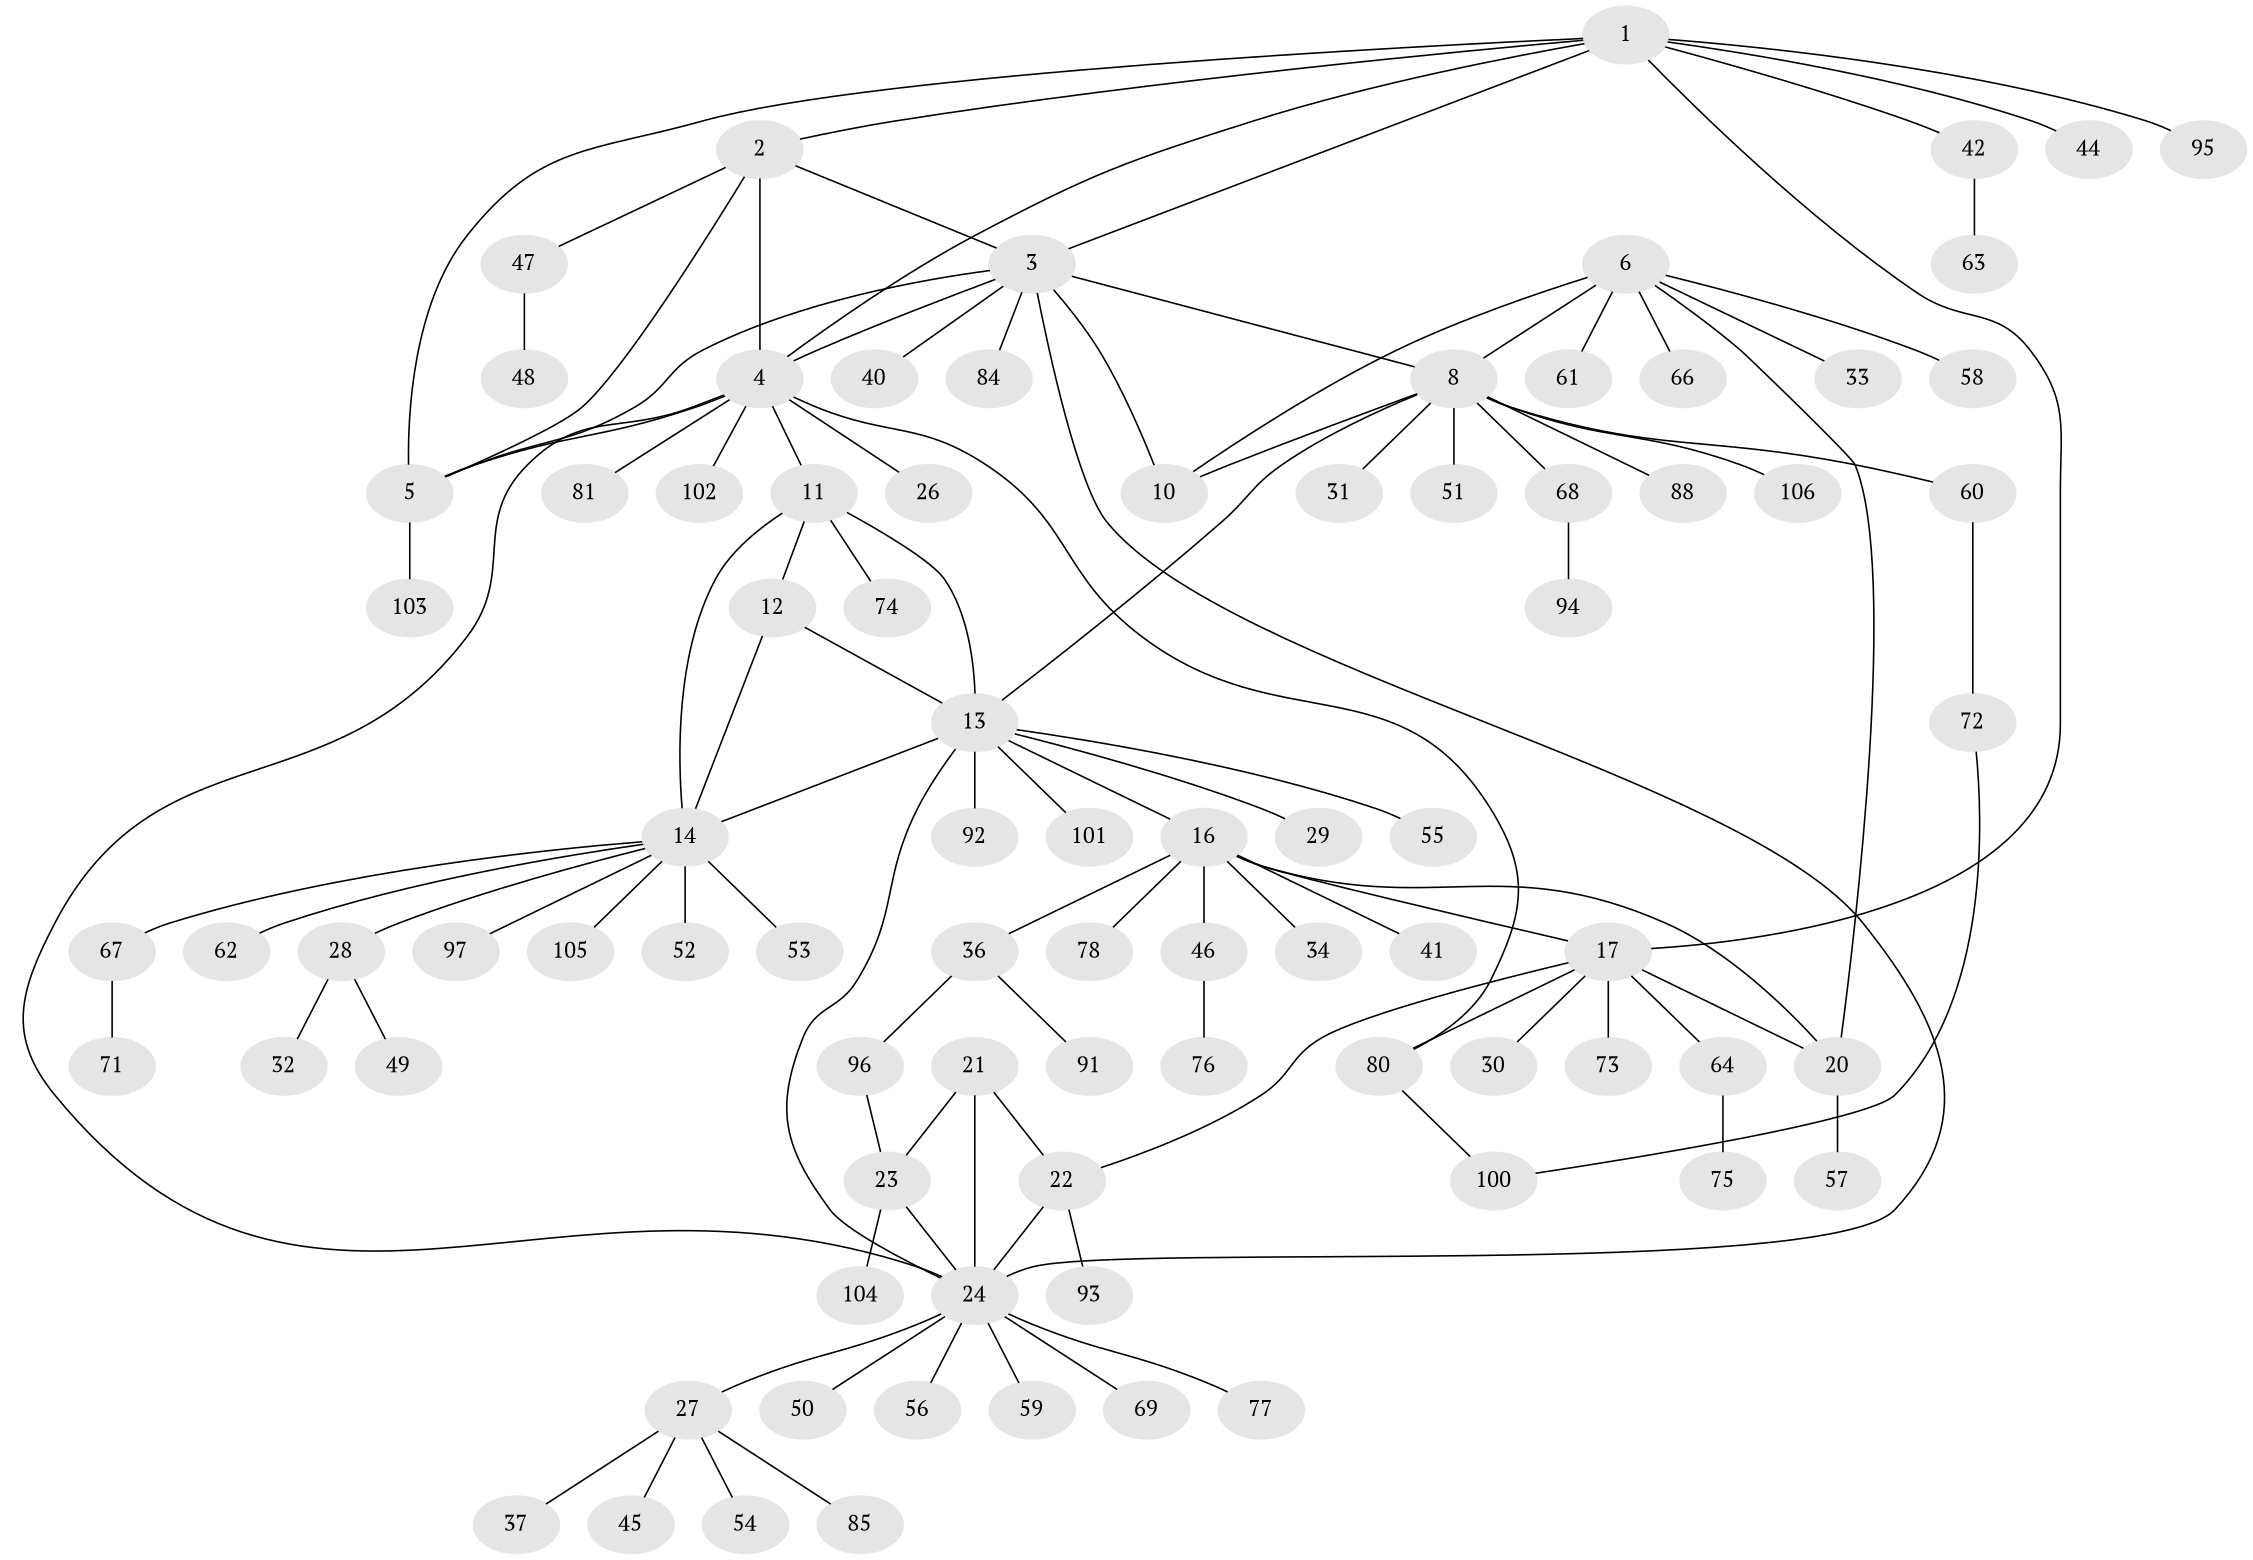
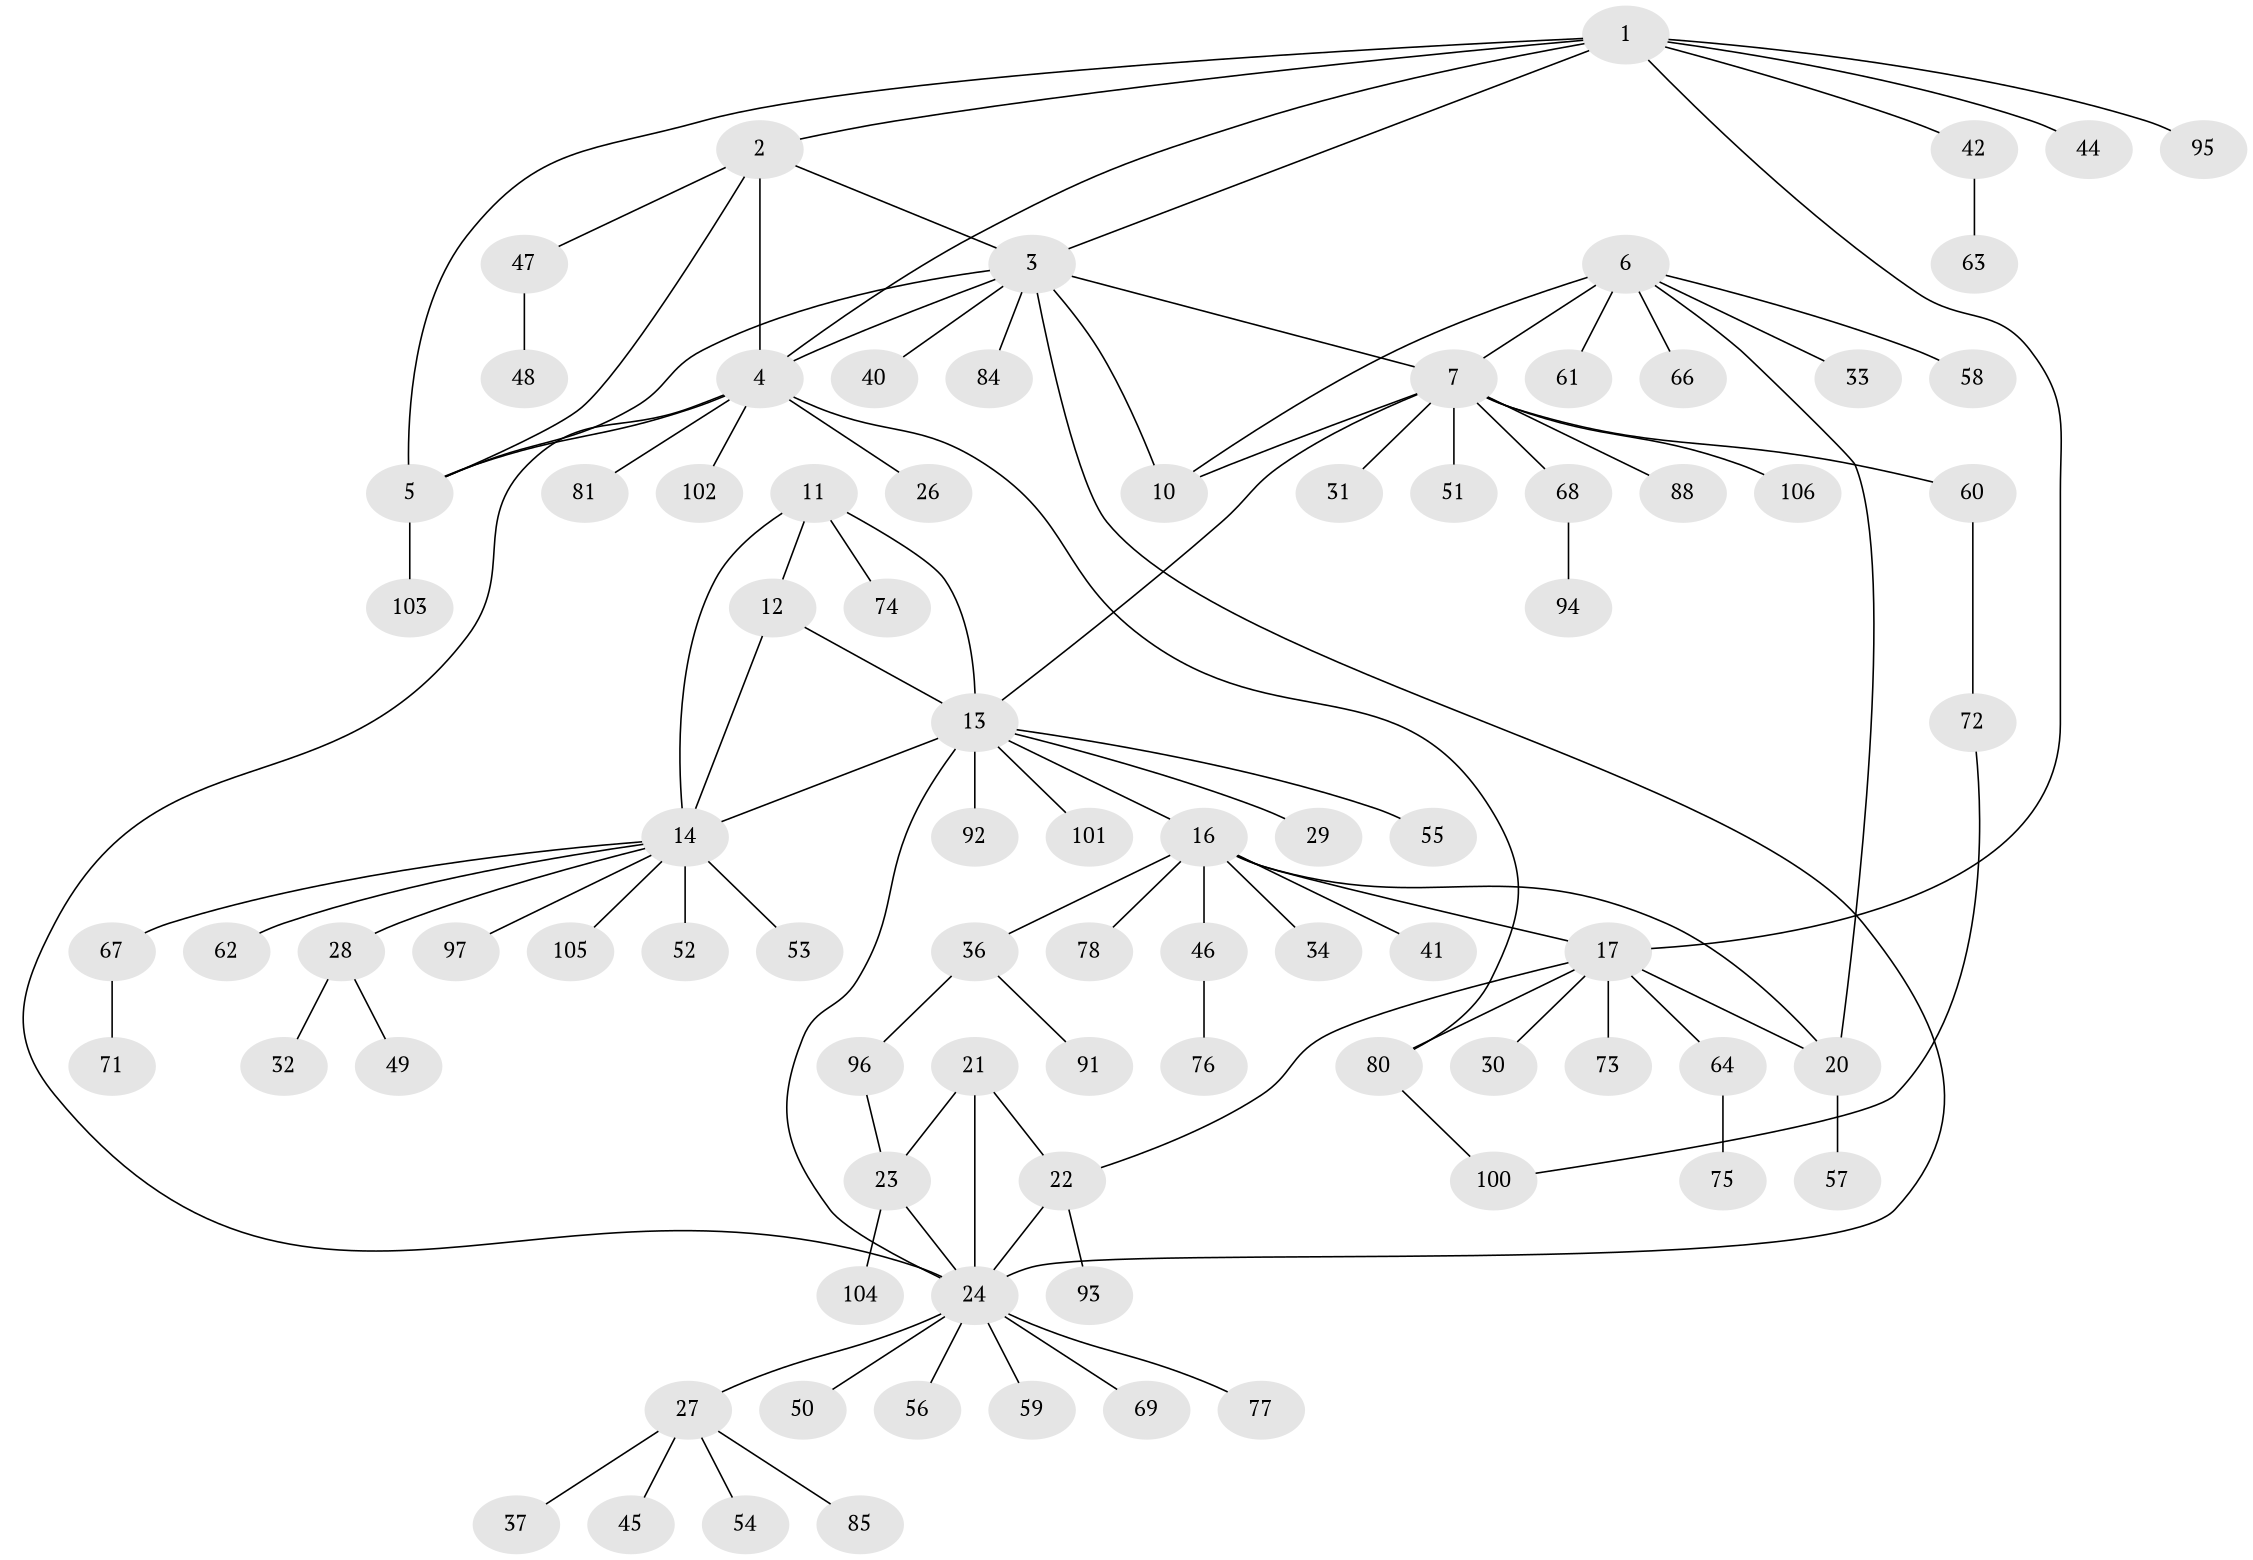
(1454, 379) -> (1454, 379)
(787, 436) -> none
